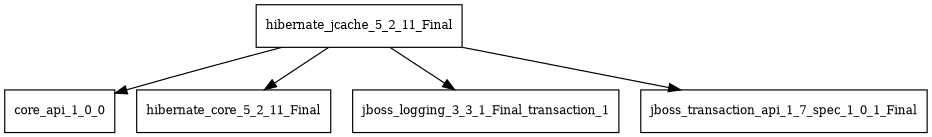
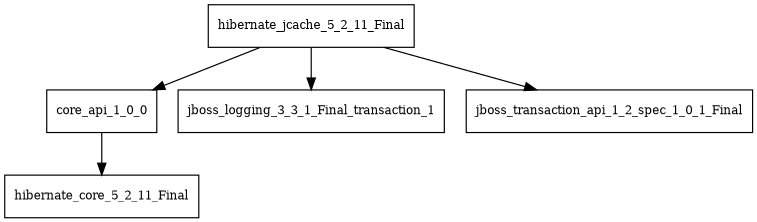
(301, 65) -> (102, 148)
(784, 111) -> (609, 111)
